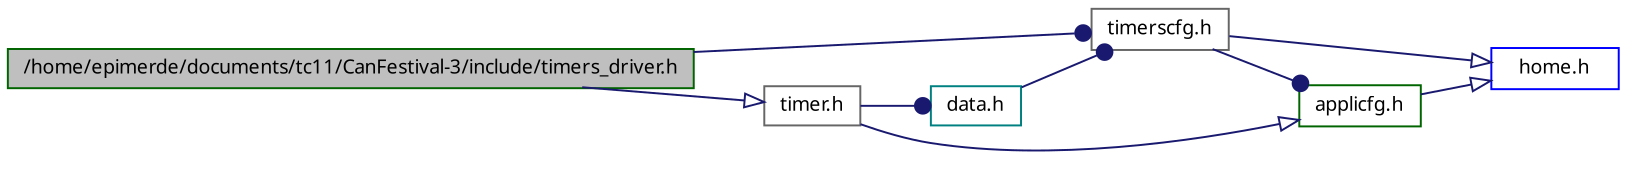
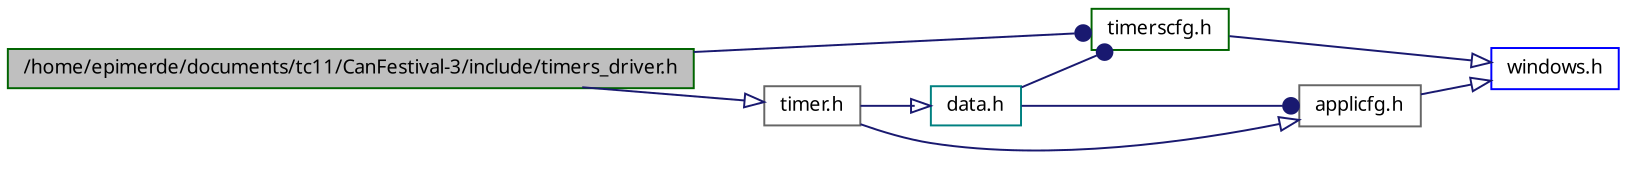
(1160, 29) -> (1160, 29)
(1253, 65) -> (1152, 106)
(1555, 69) -> (1555, 69)
(888, 106) -> (888, 106)
(1360, 106) -> (1360, 106)
